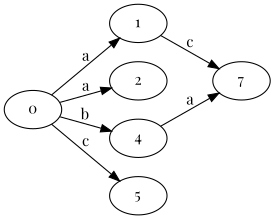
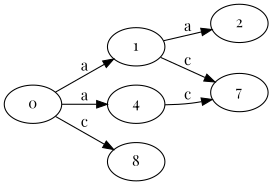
(81, 97) -> (183, 36)
(190, 101) -> (188, 95)
(86, 115) -> (85, 96)
(138, 196) -> (136, 162)
